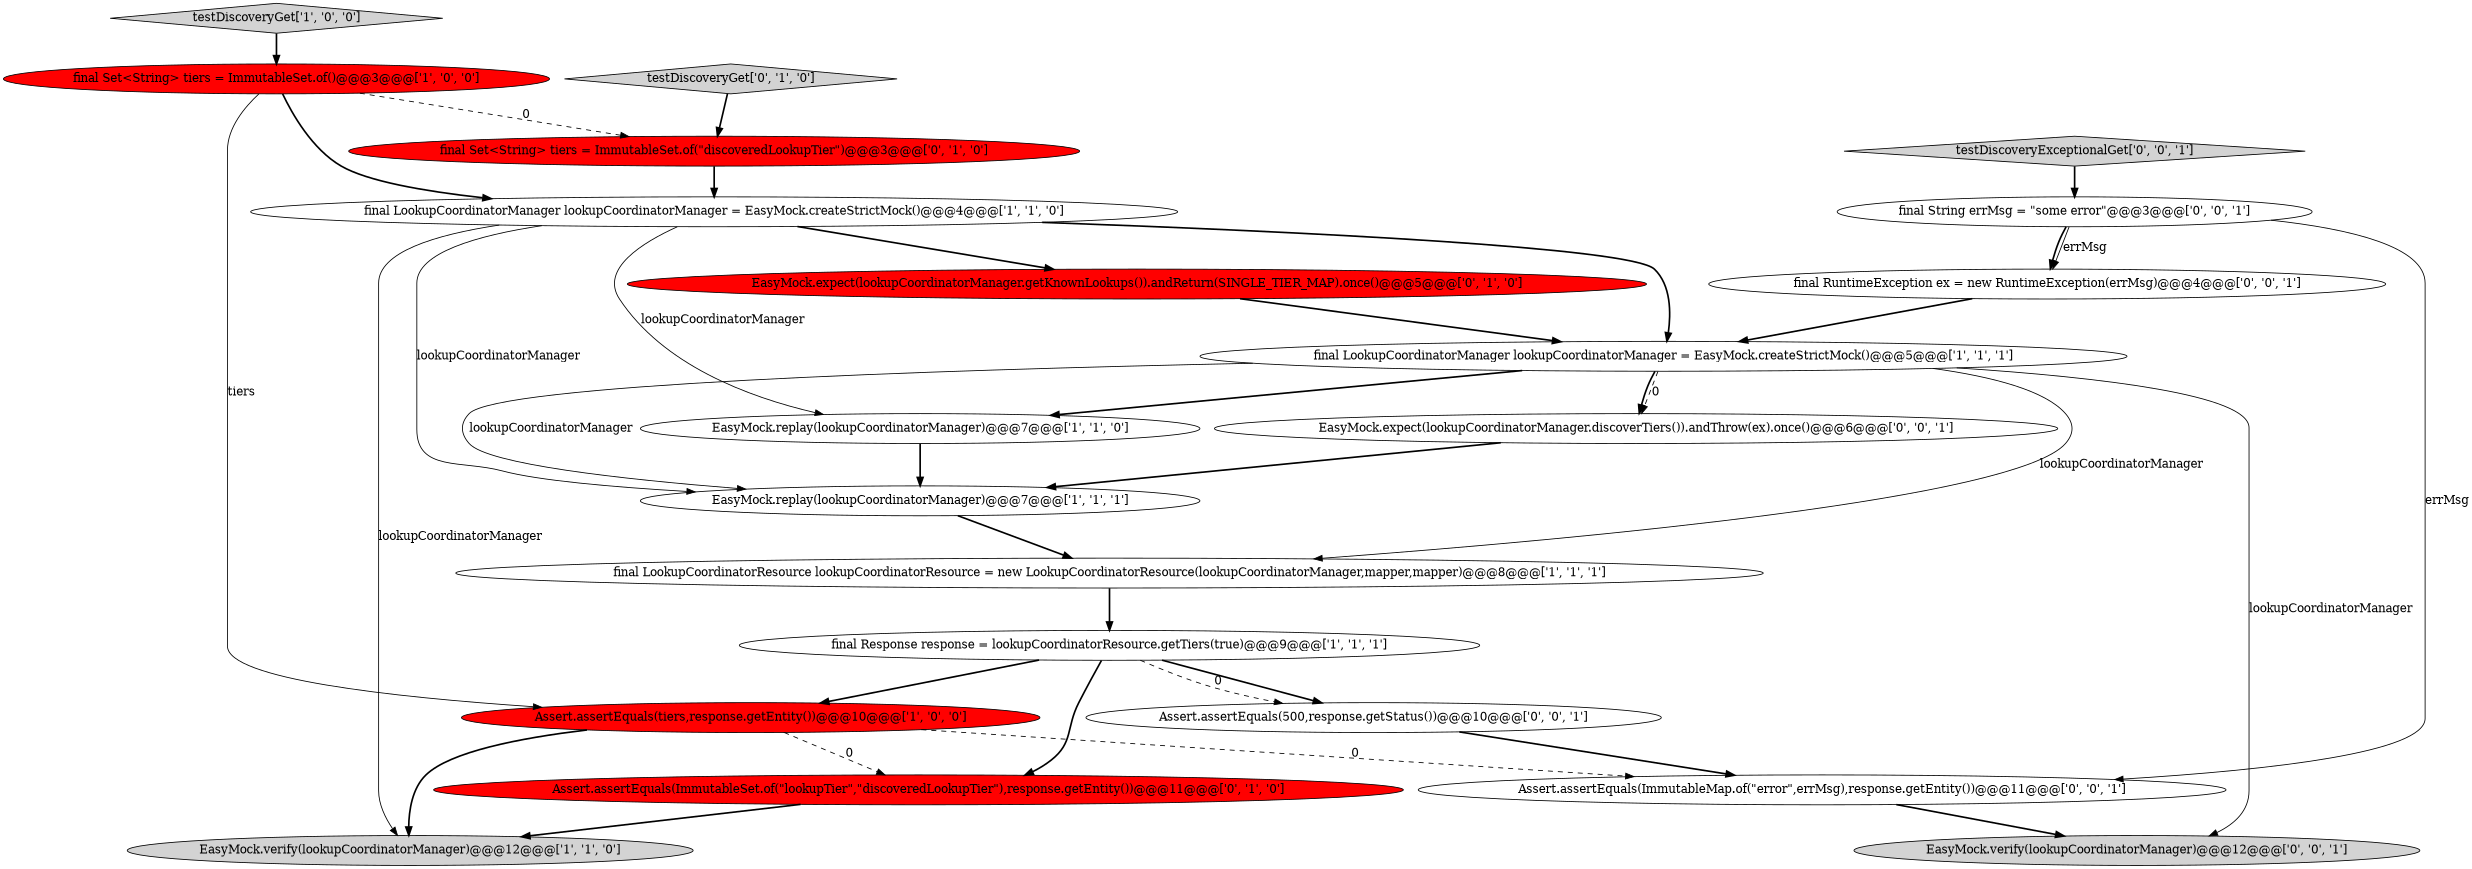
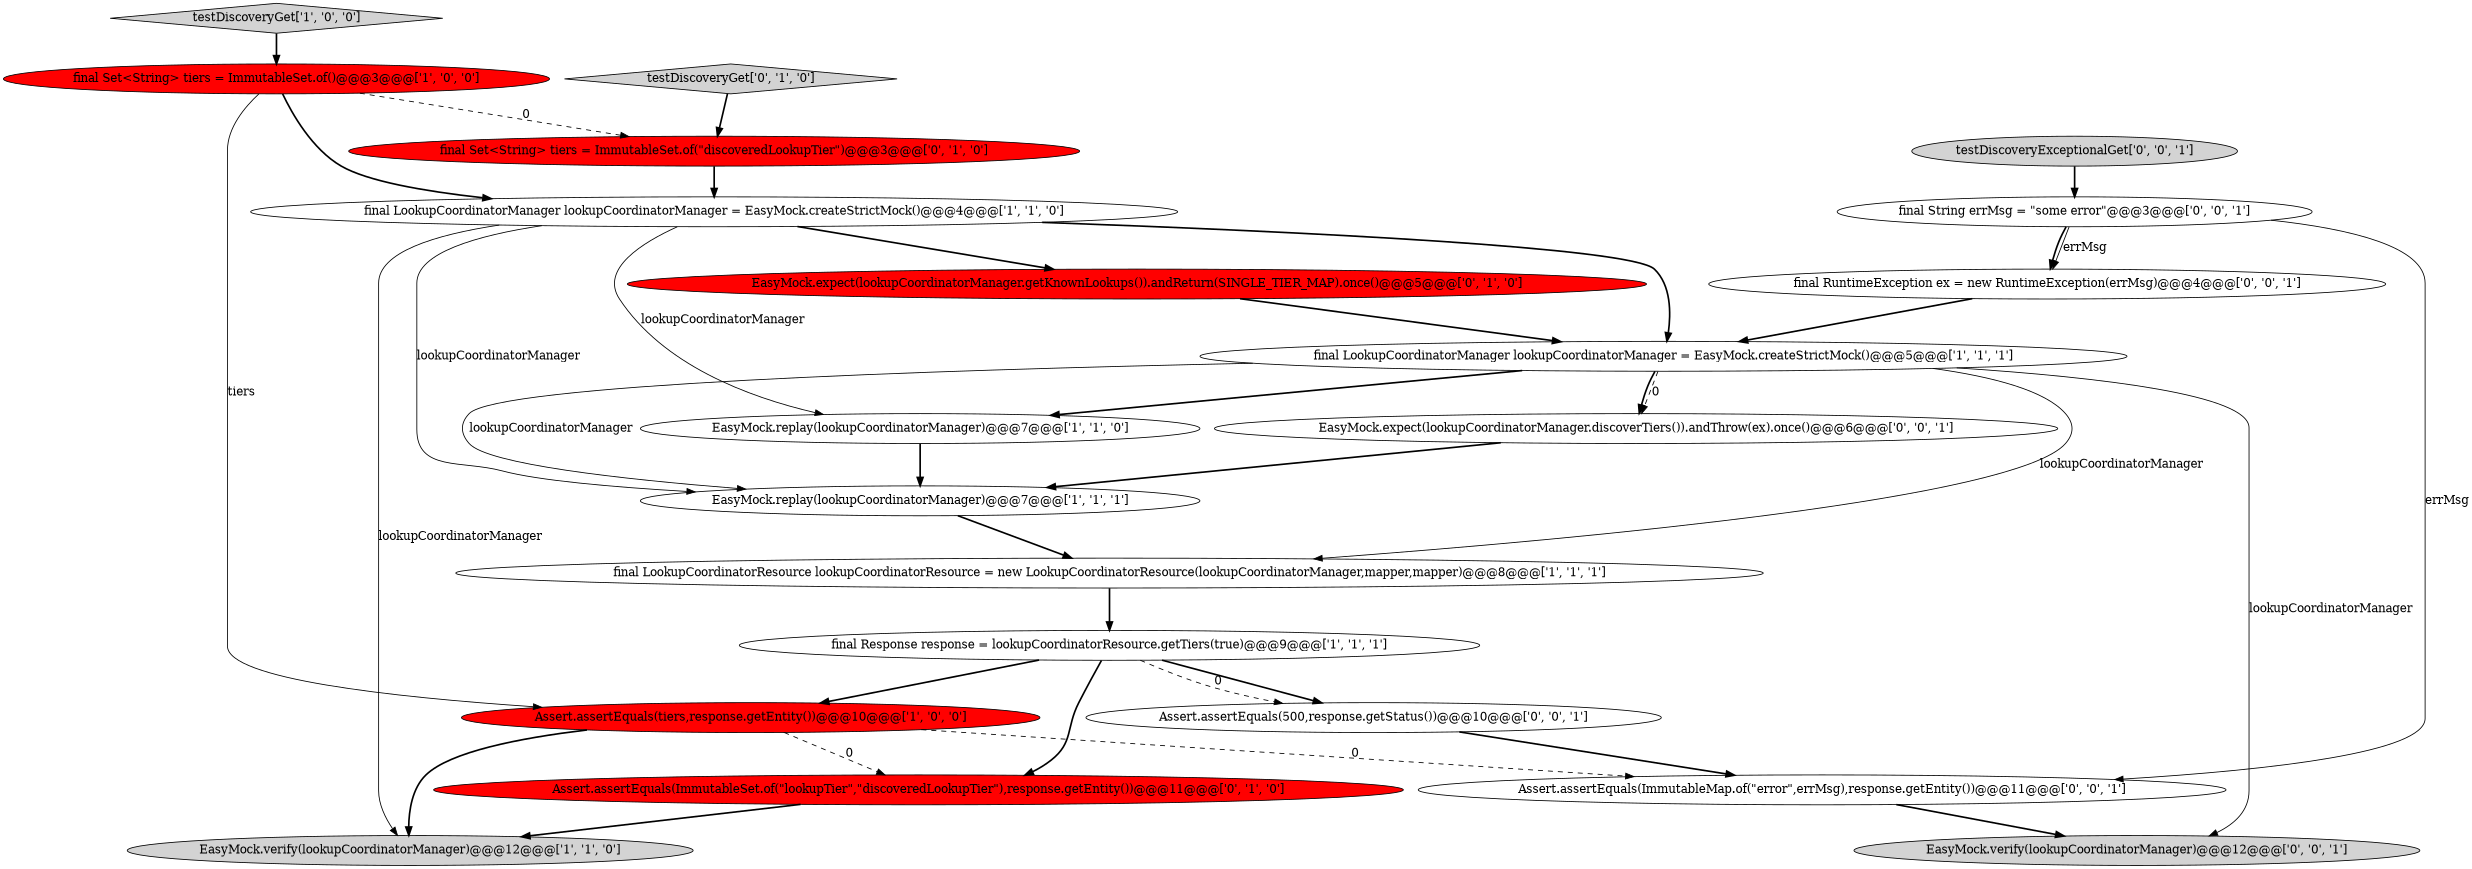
(2075, 151) -> (2075, 151)
